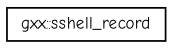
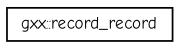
(86, 24) -> (90, 24)
